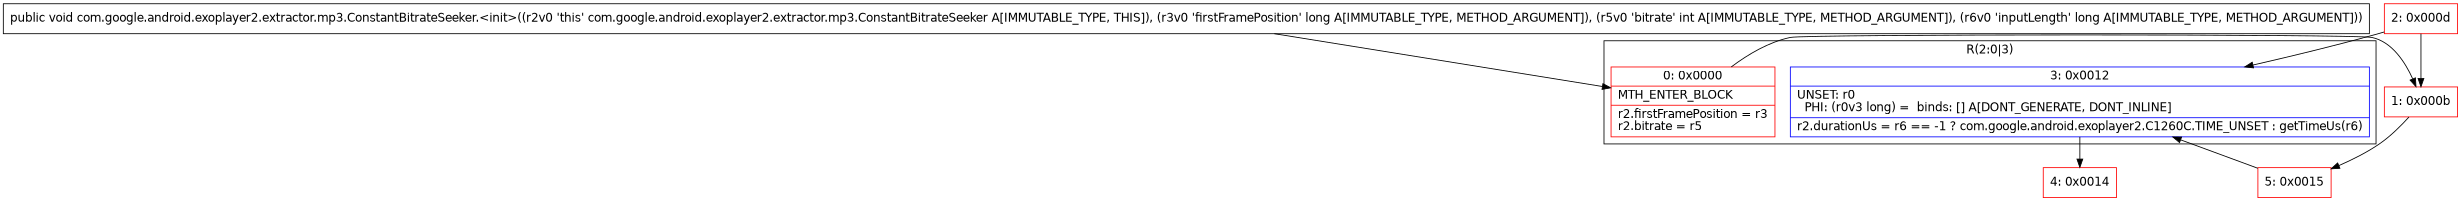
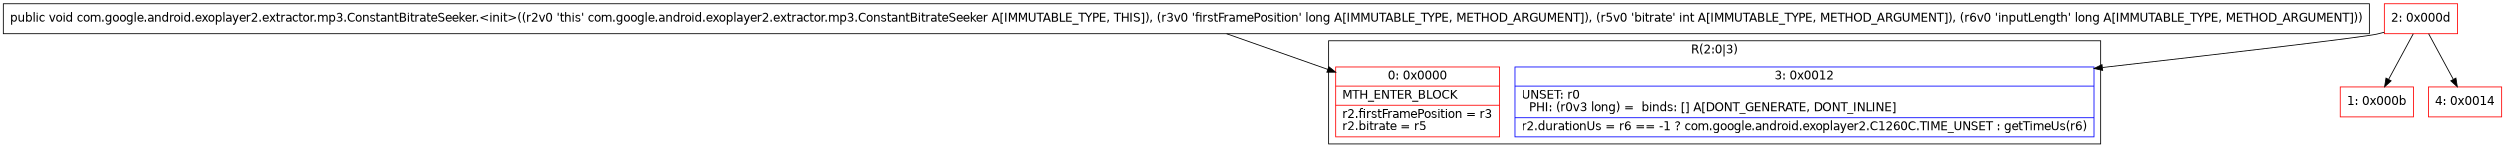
(2078, 35) -> none
(2080, 149) -> (2441, 56)
(2295, 183) -> none
